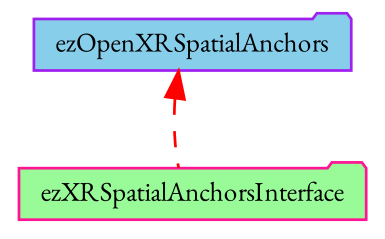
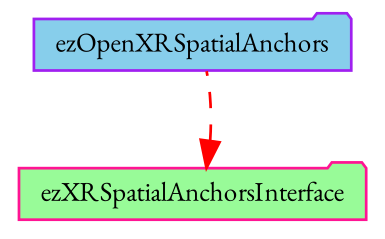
(175, 133) -> (211, 106)
